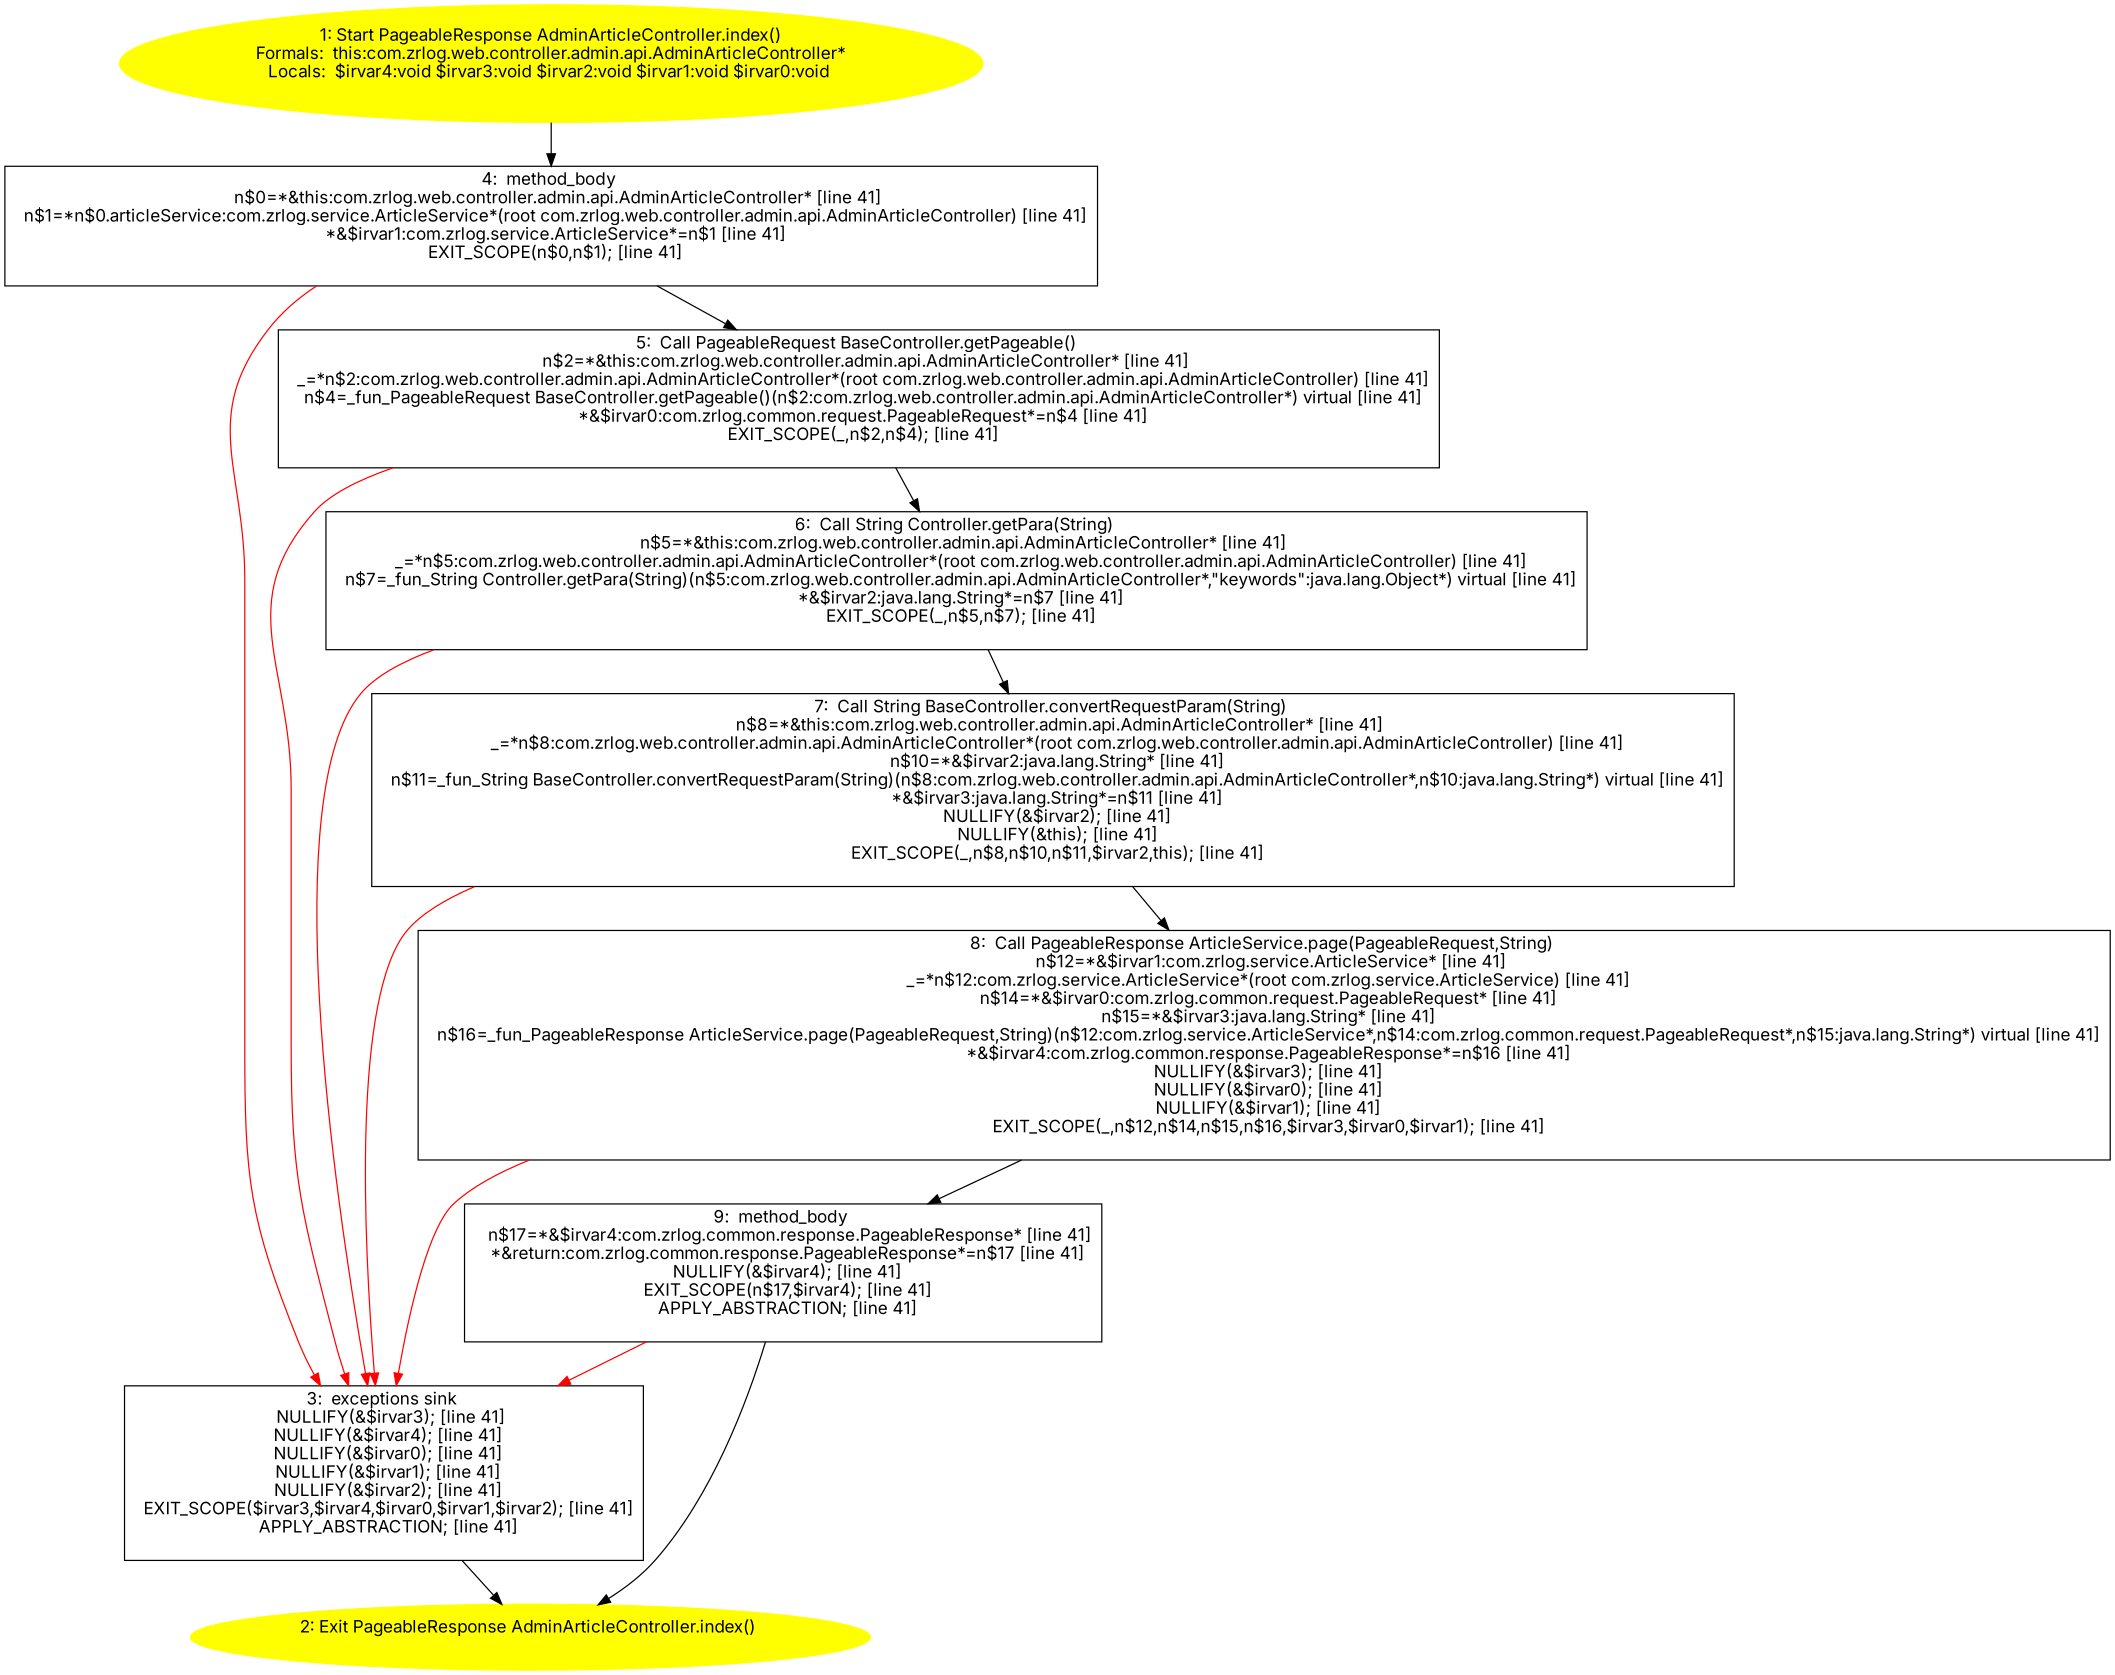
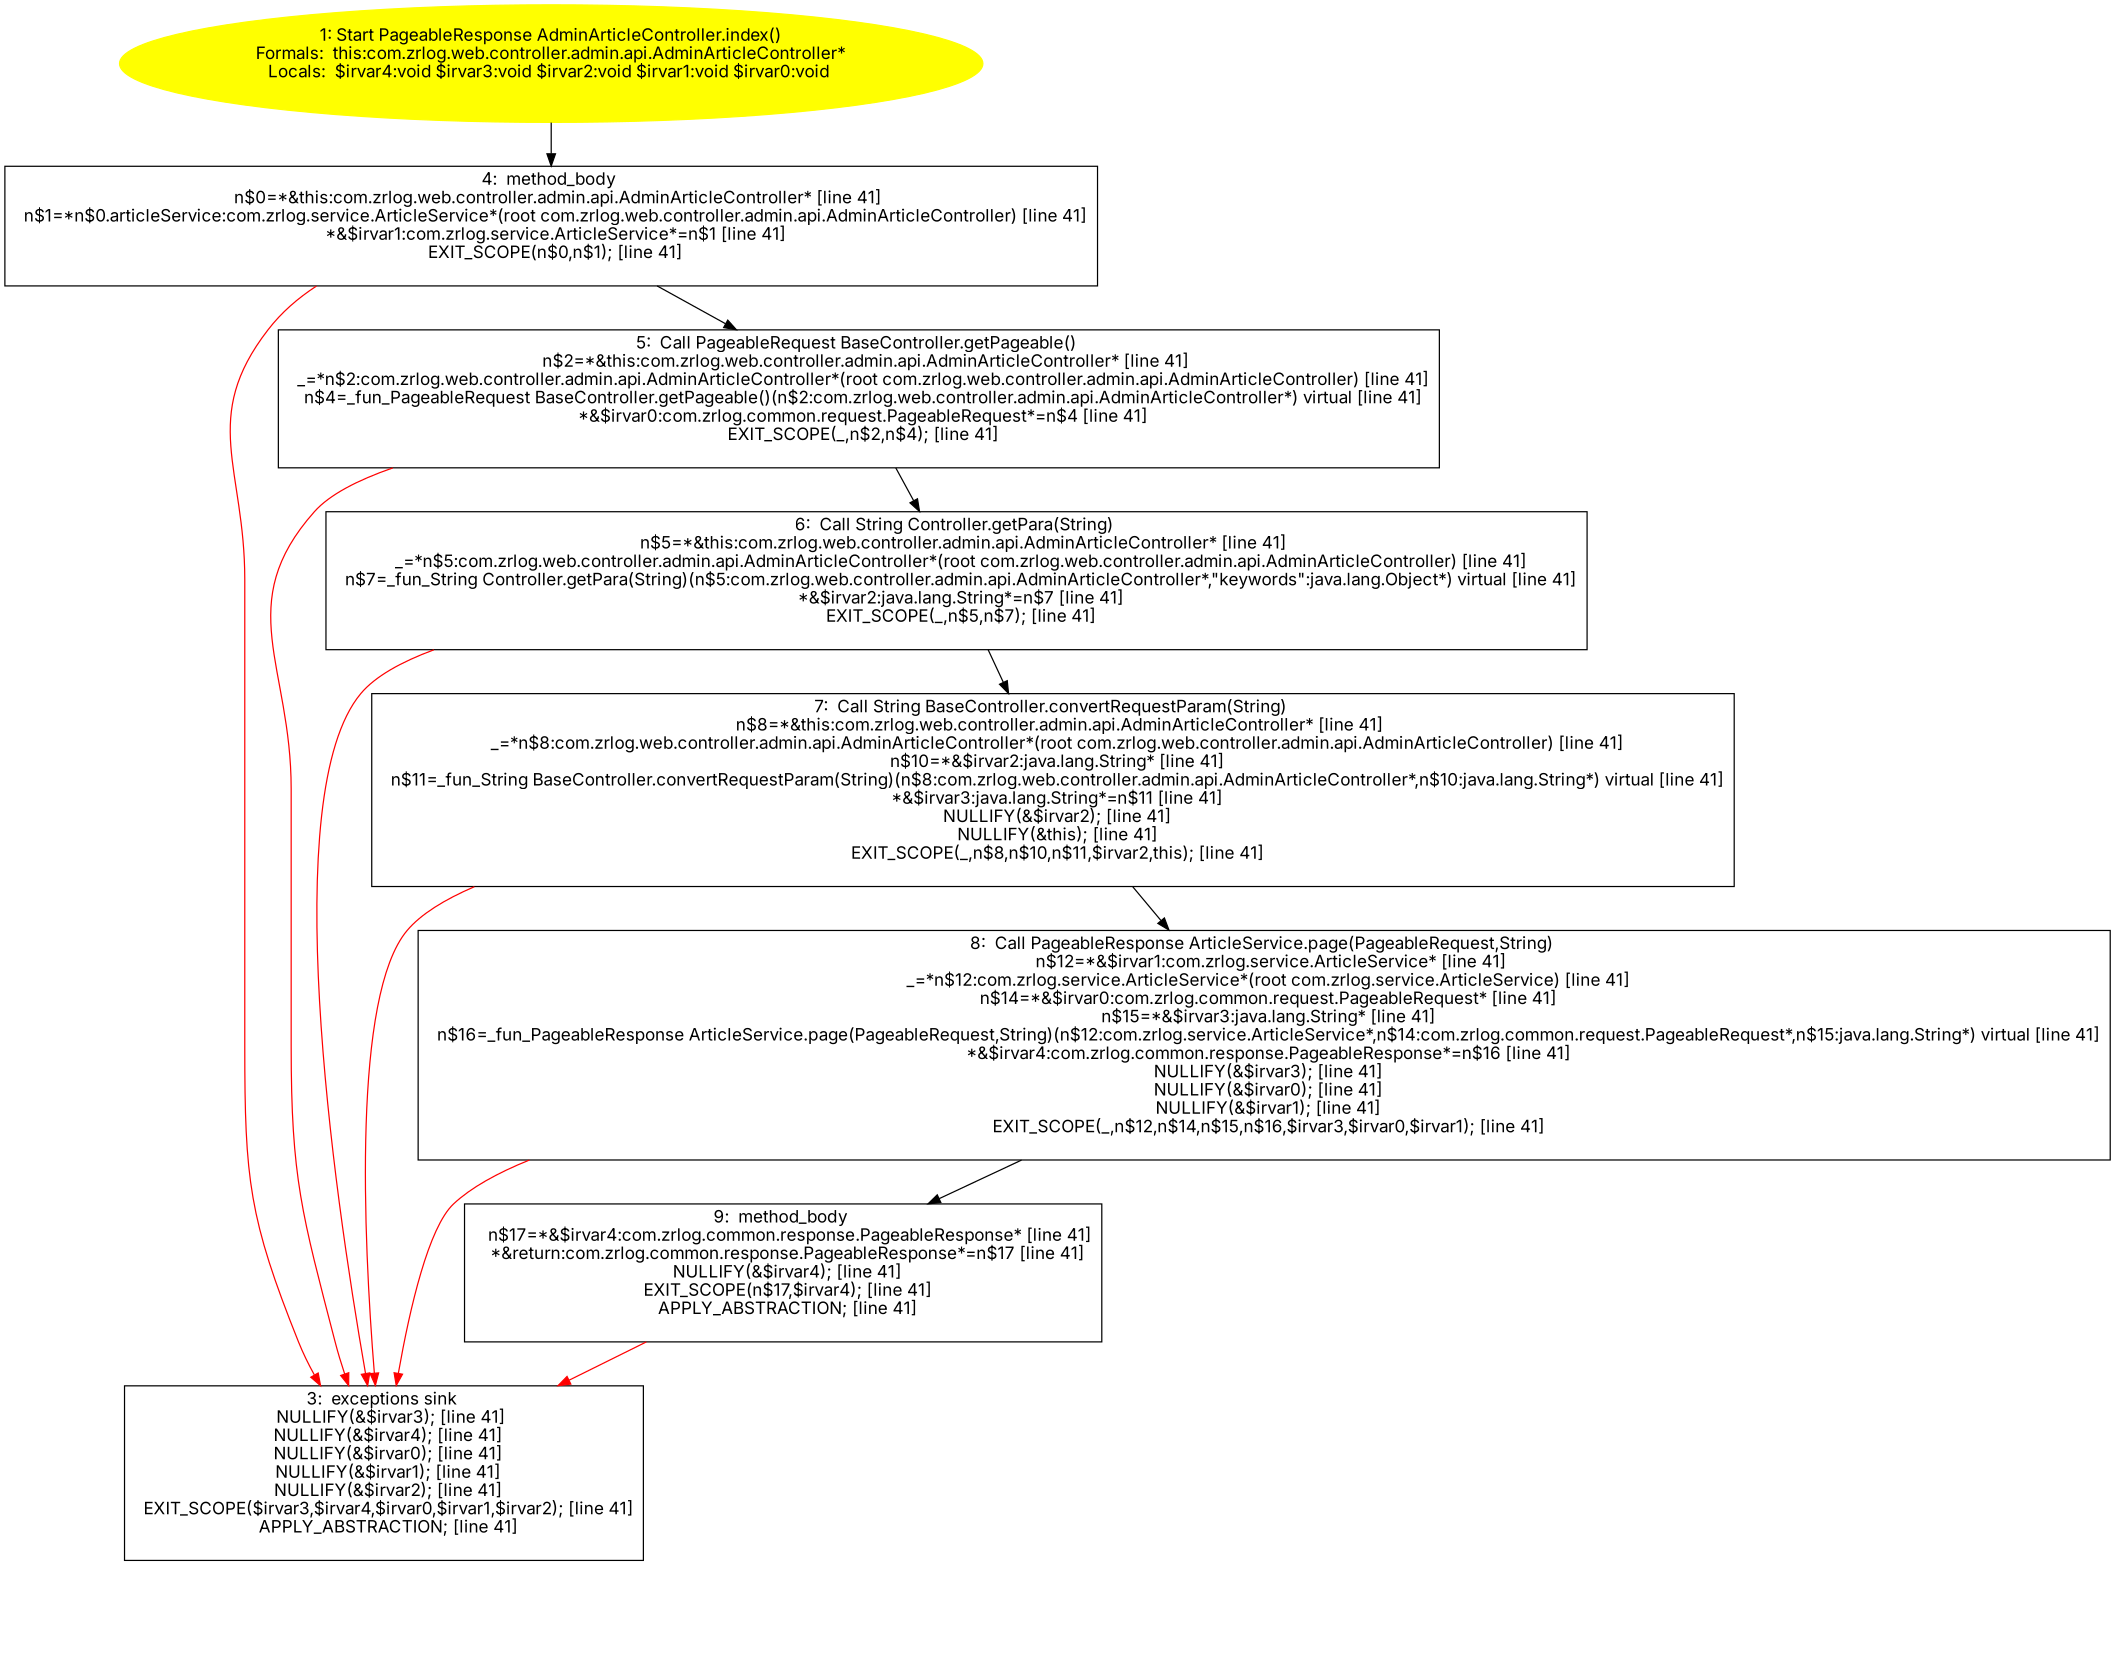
(530, 1637) -> none
